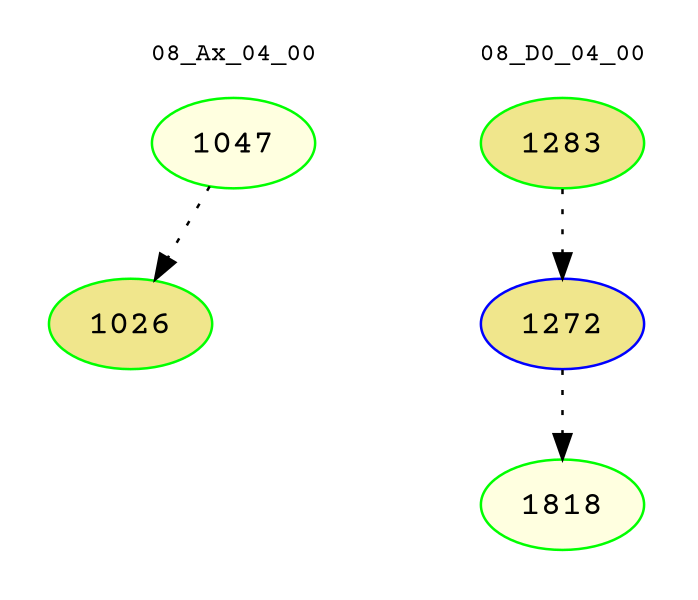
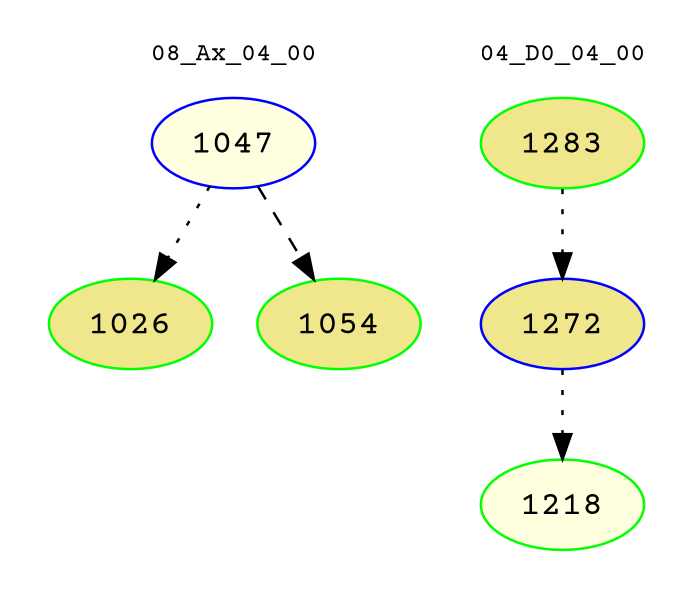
(564, 54) -> (564, 54)
(234, 143) -> (234, 143)
none -> (339, 324)
(562, 505) -> (562, 505)
